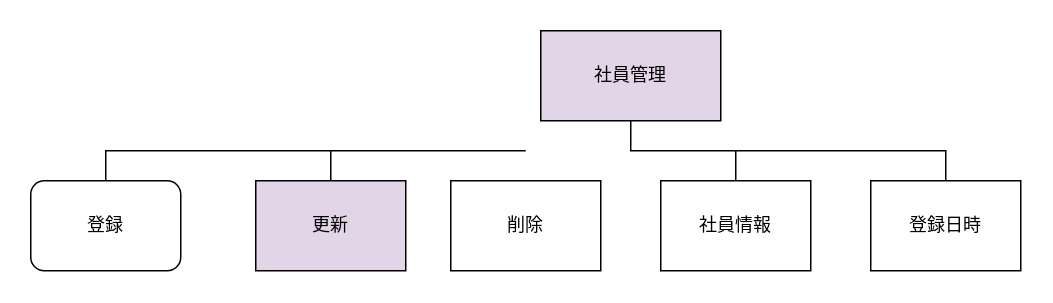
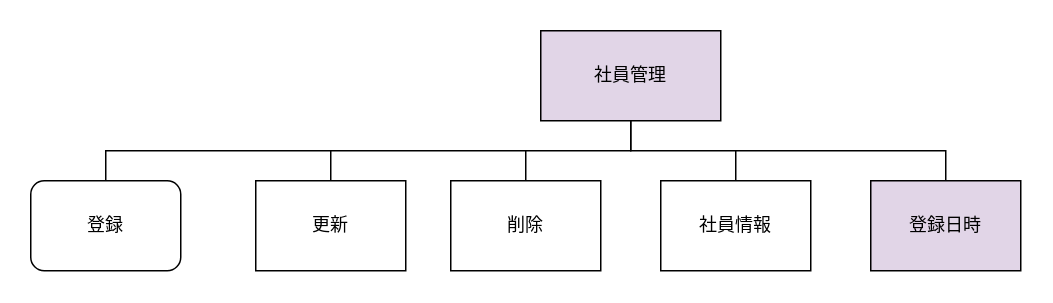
none -> (563, 151)
(331, 226) -> (331, 226)
(946, 226) -> (946, 226)
